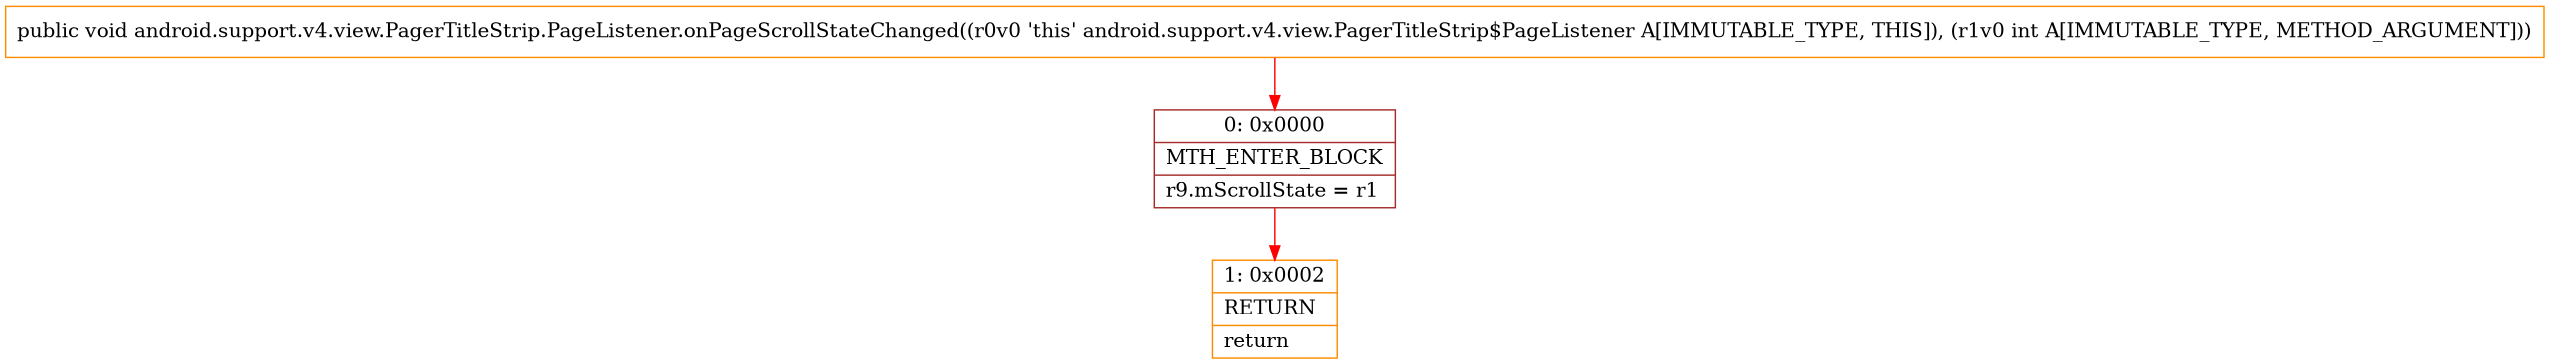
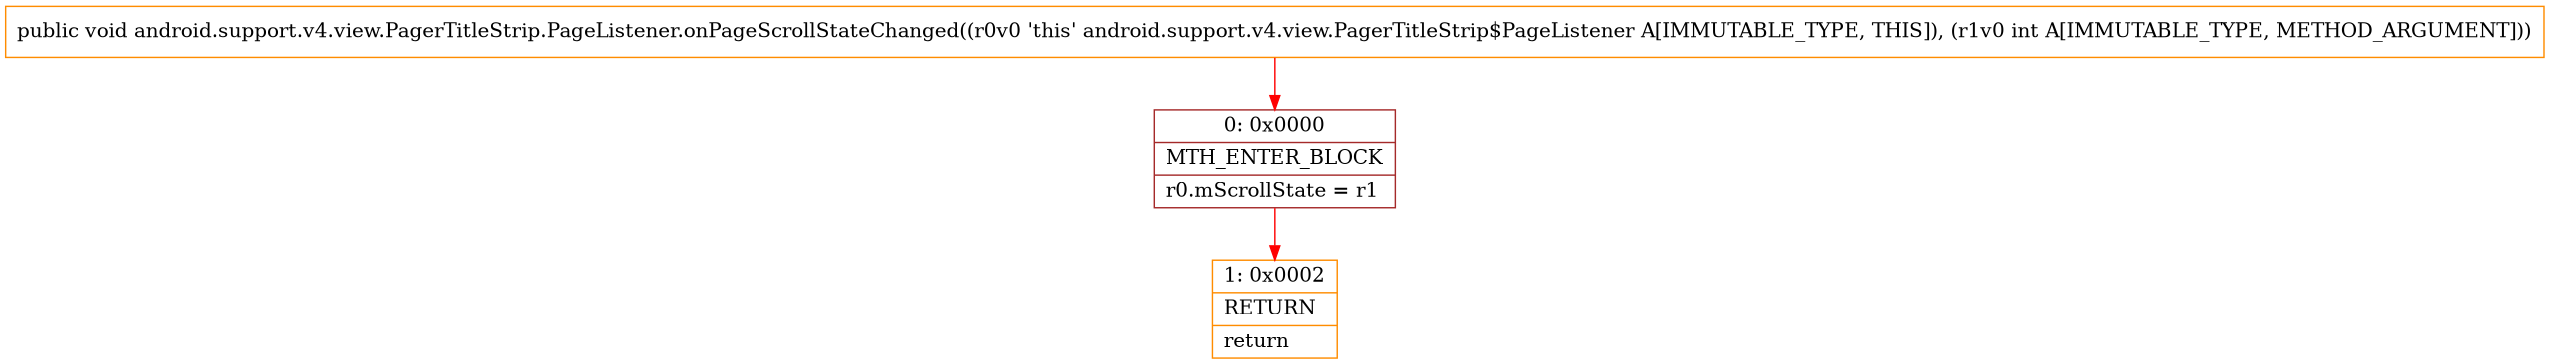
(1273, 191) -> (1273, 191)
